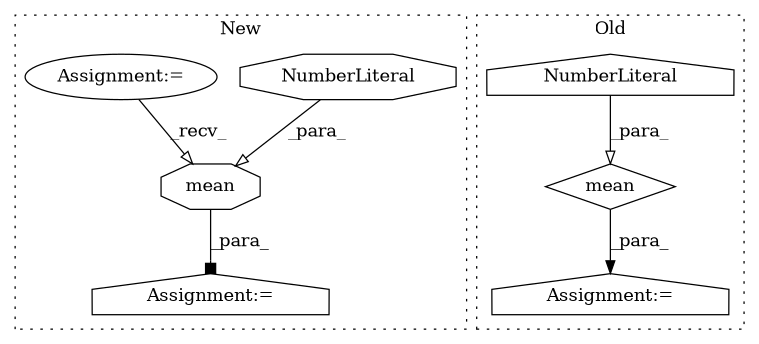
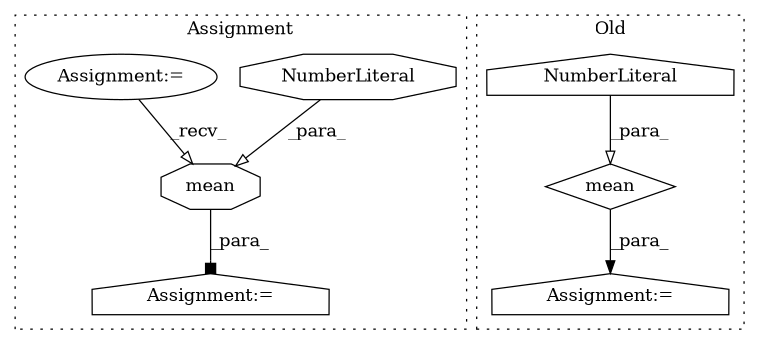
(241, 30) -> (241, 30)
